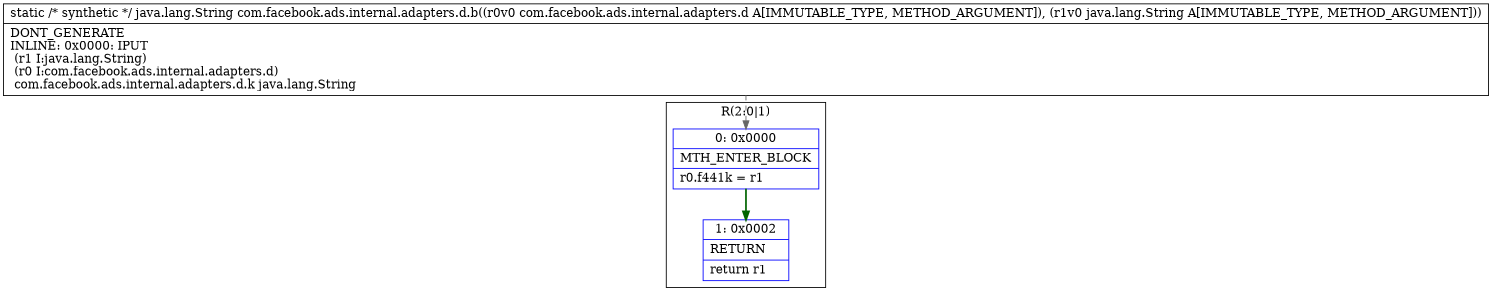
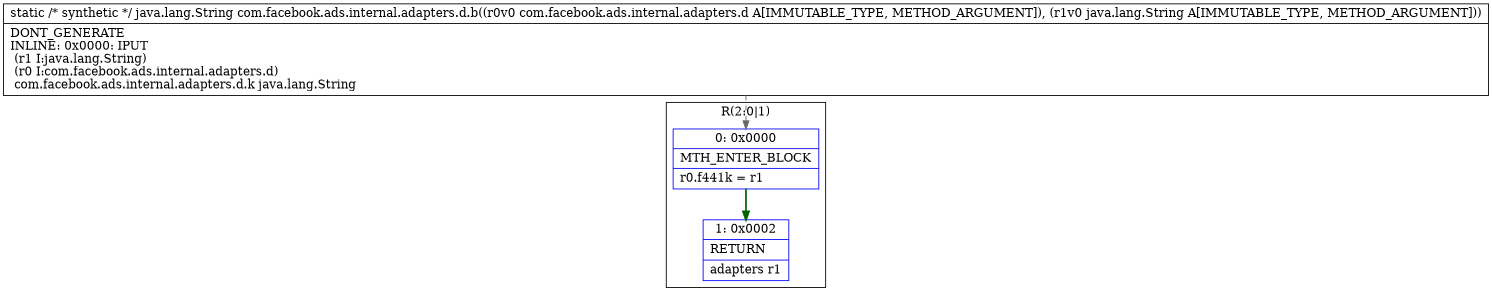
(739, 270) -> (746, 270)
